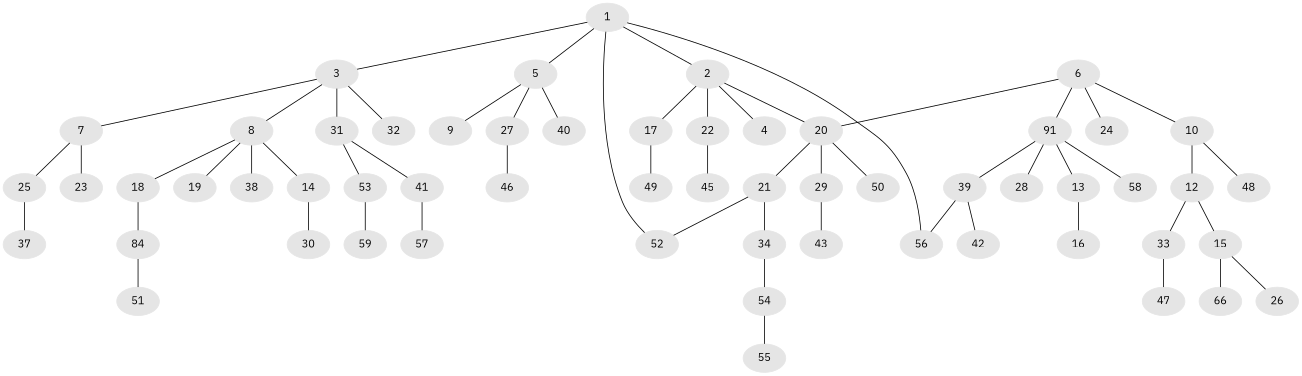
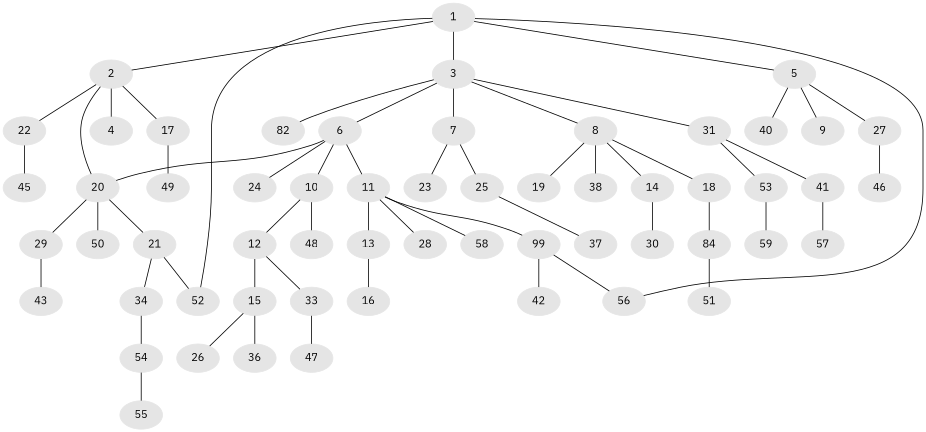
none -> (397, 103)
(394, 131) -> (283, 131)
(1050, 131) -> (368, 188)
(965, 188) -> (539, 245)
(1220, 301) -> (255, 358)
